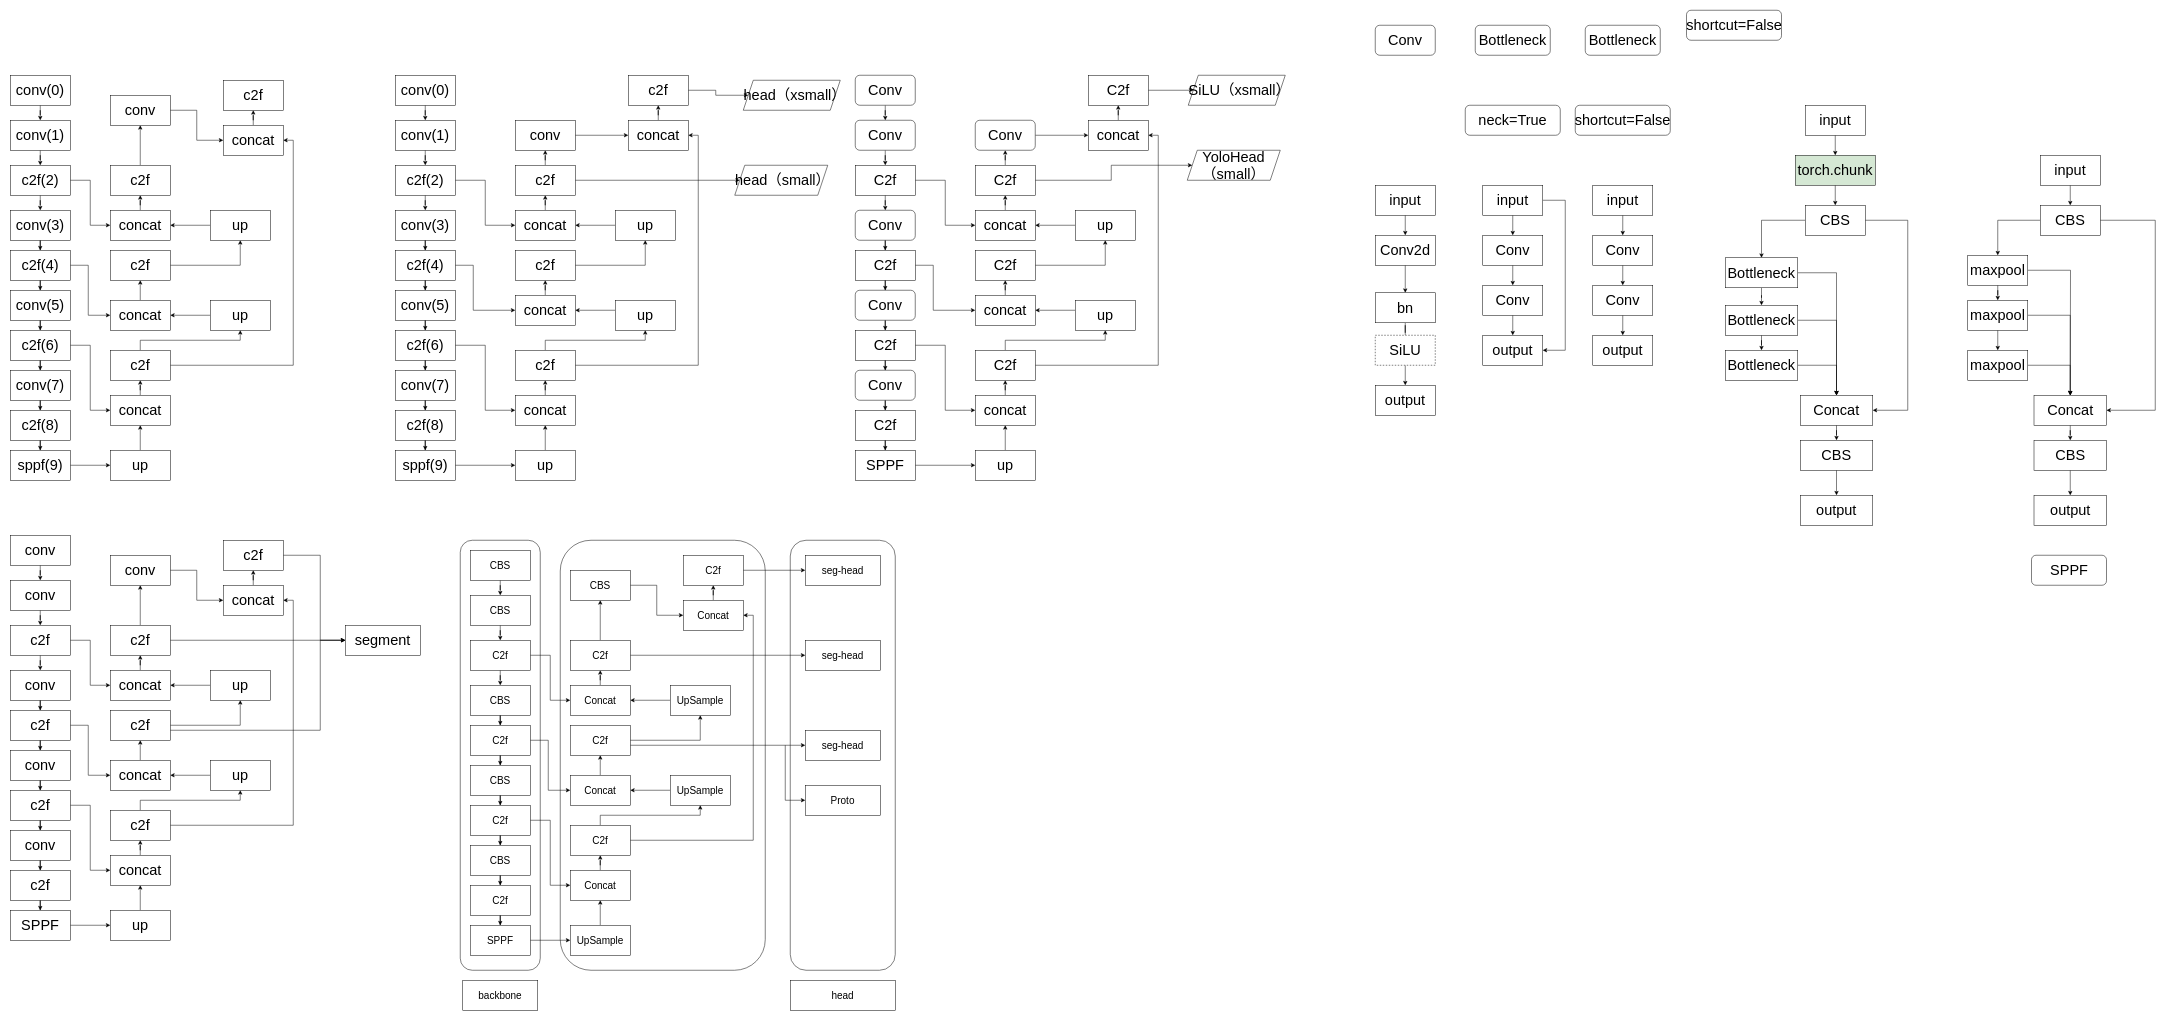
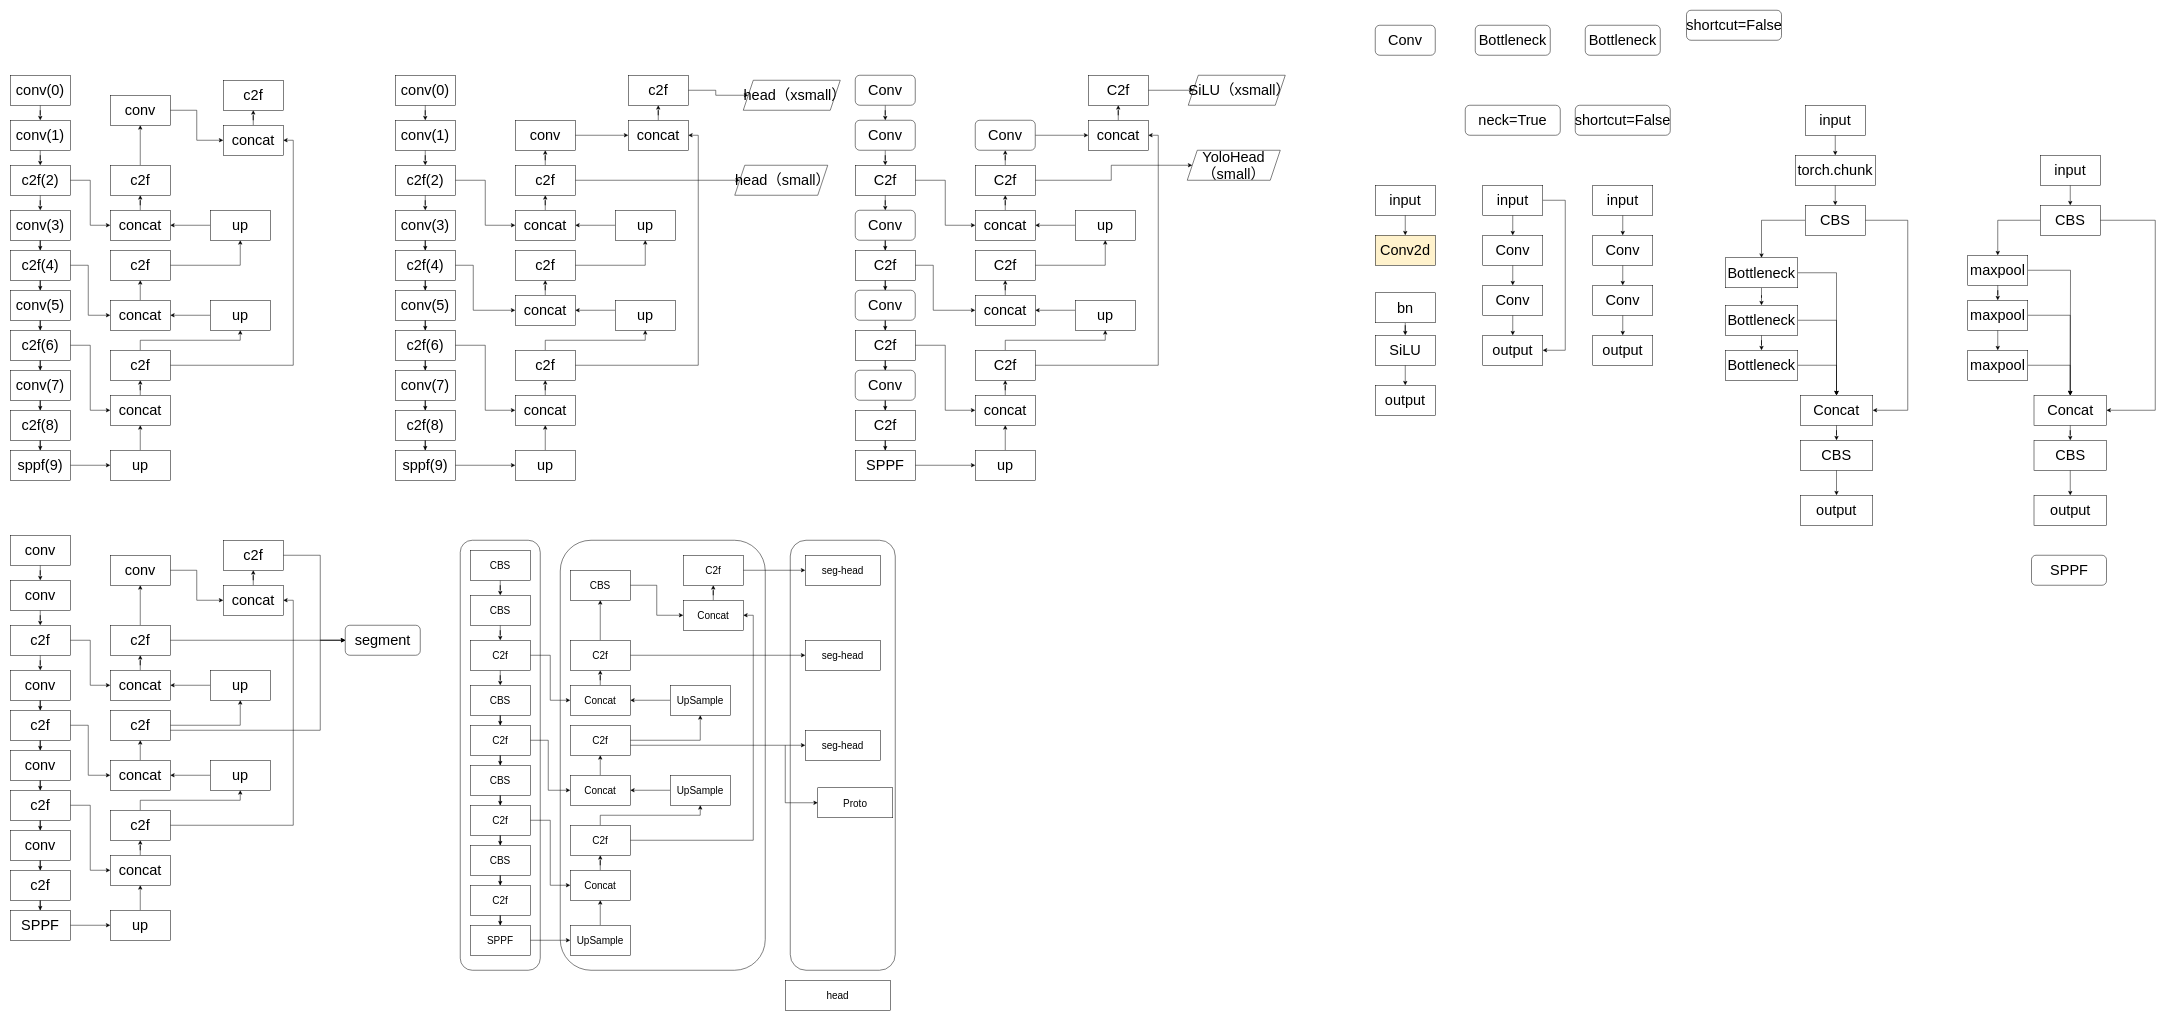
(1835, 170) -> (1835, 170)
(1405, 250) -> (1405, 250)
(1405, 288) -> none
(1405, 332) -> (1405, 330)
(1405, 350) -> (1405, 350)
(383, 640) -> (383, 640)
(843, 800) -> (855, 803)
(500, 995) -> none
(843, 995) -> (838, 995)
